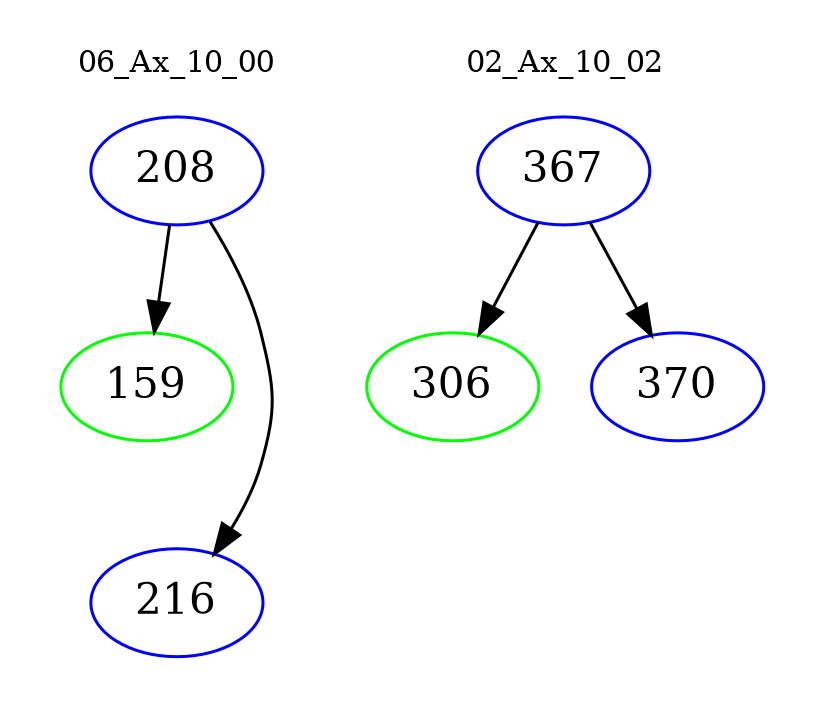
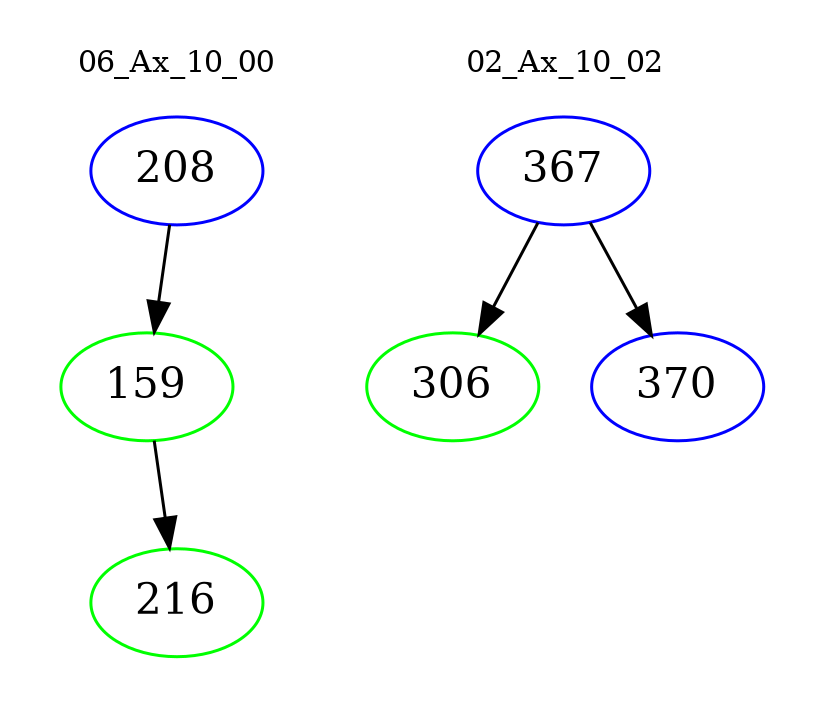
(270, 373) -> (160, 479)
(177, 603) -> (177, 603)
